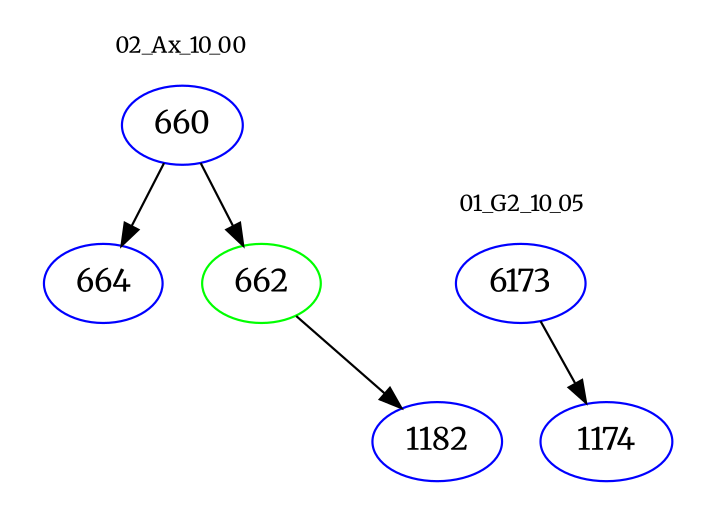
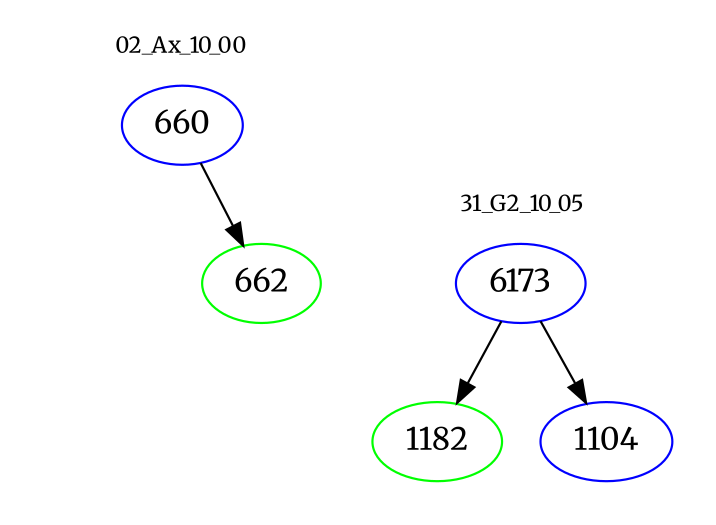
(523, 205) -> (523, 205)
(103, 283) -> none
(340, 355) -> (485, 352)
(437, 442) -> (437, 442)
(606, 442) -> (606, 442)
